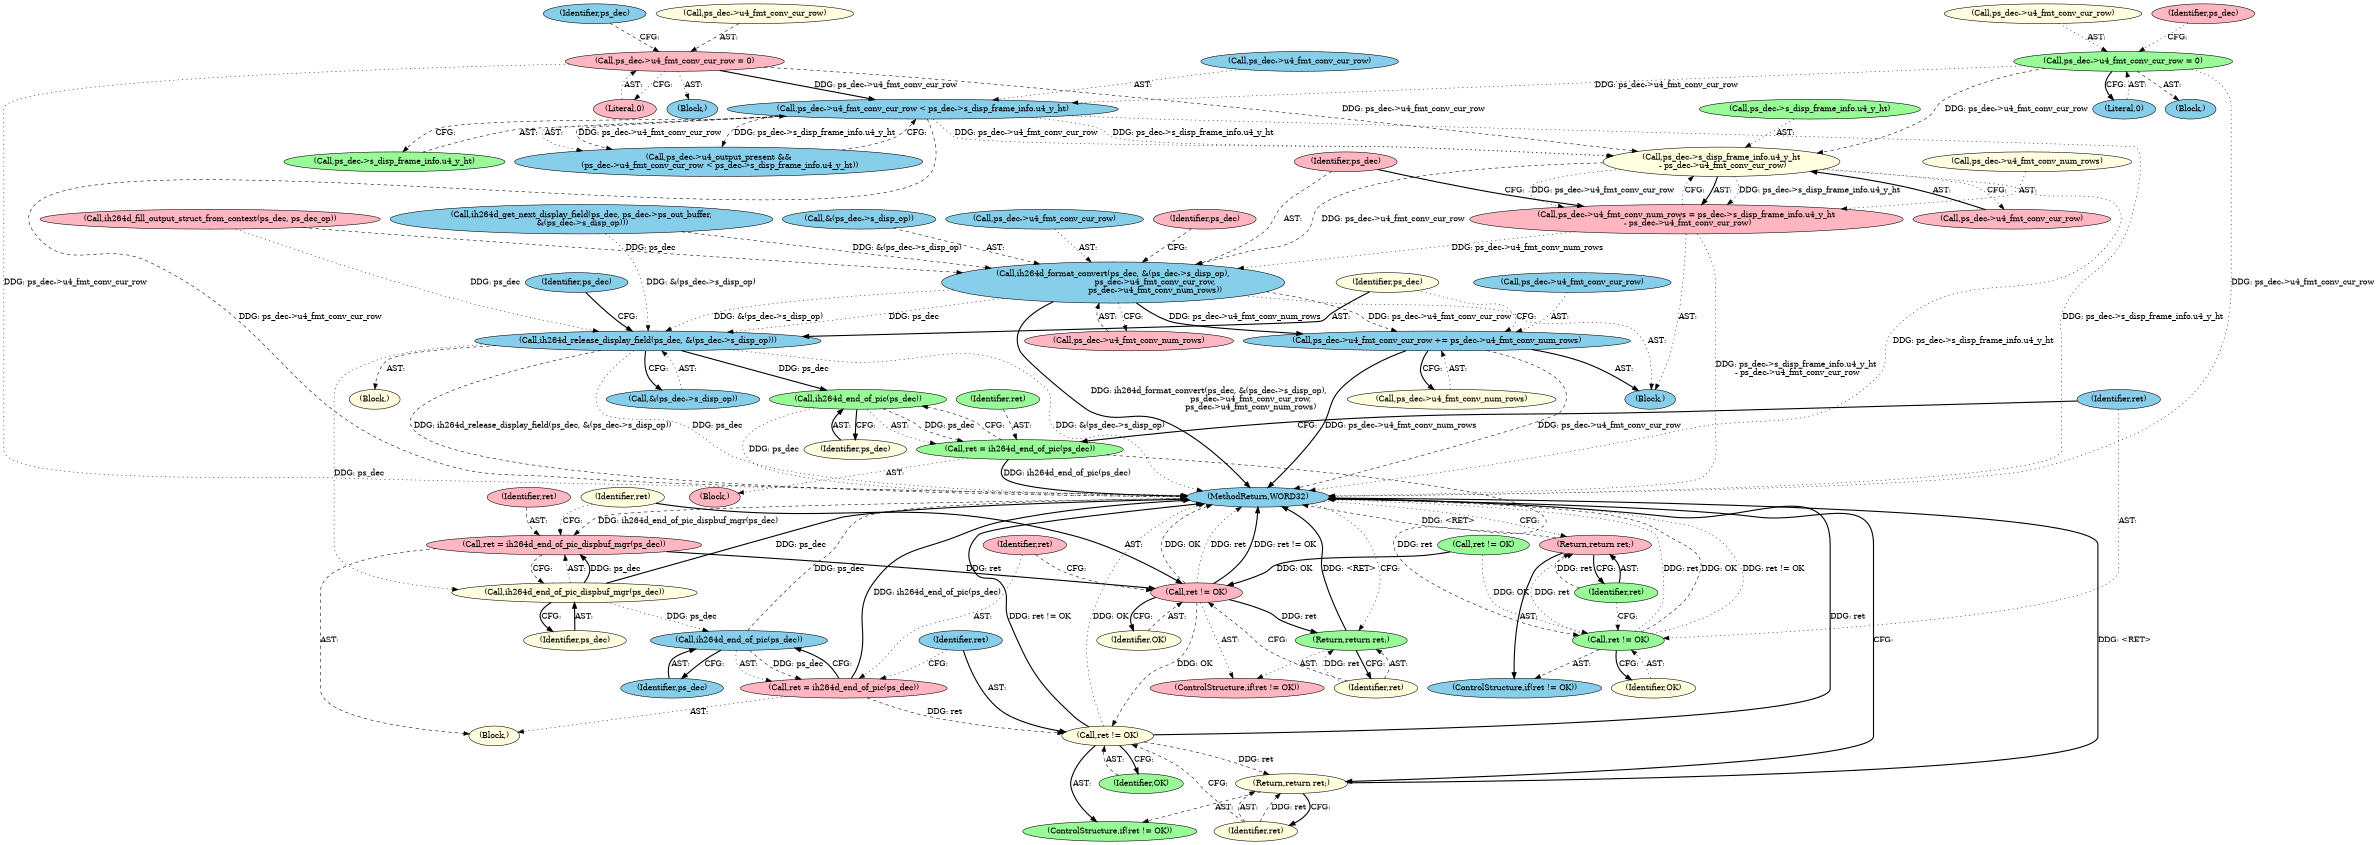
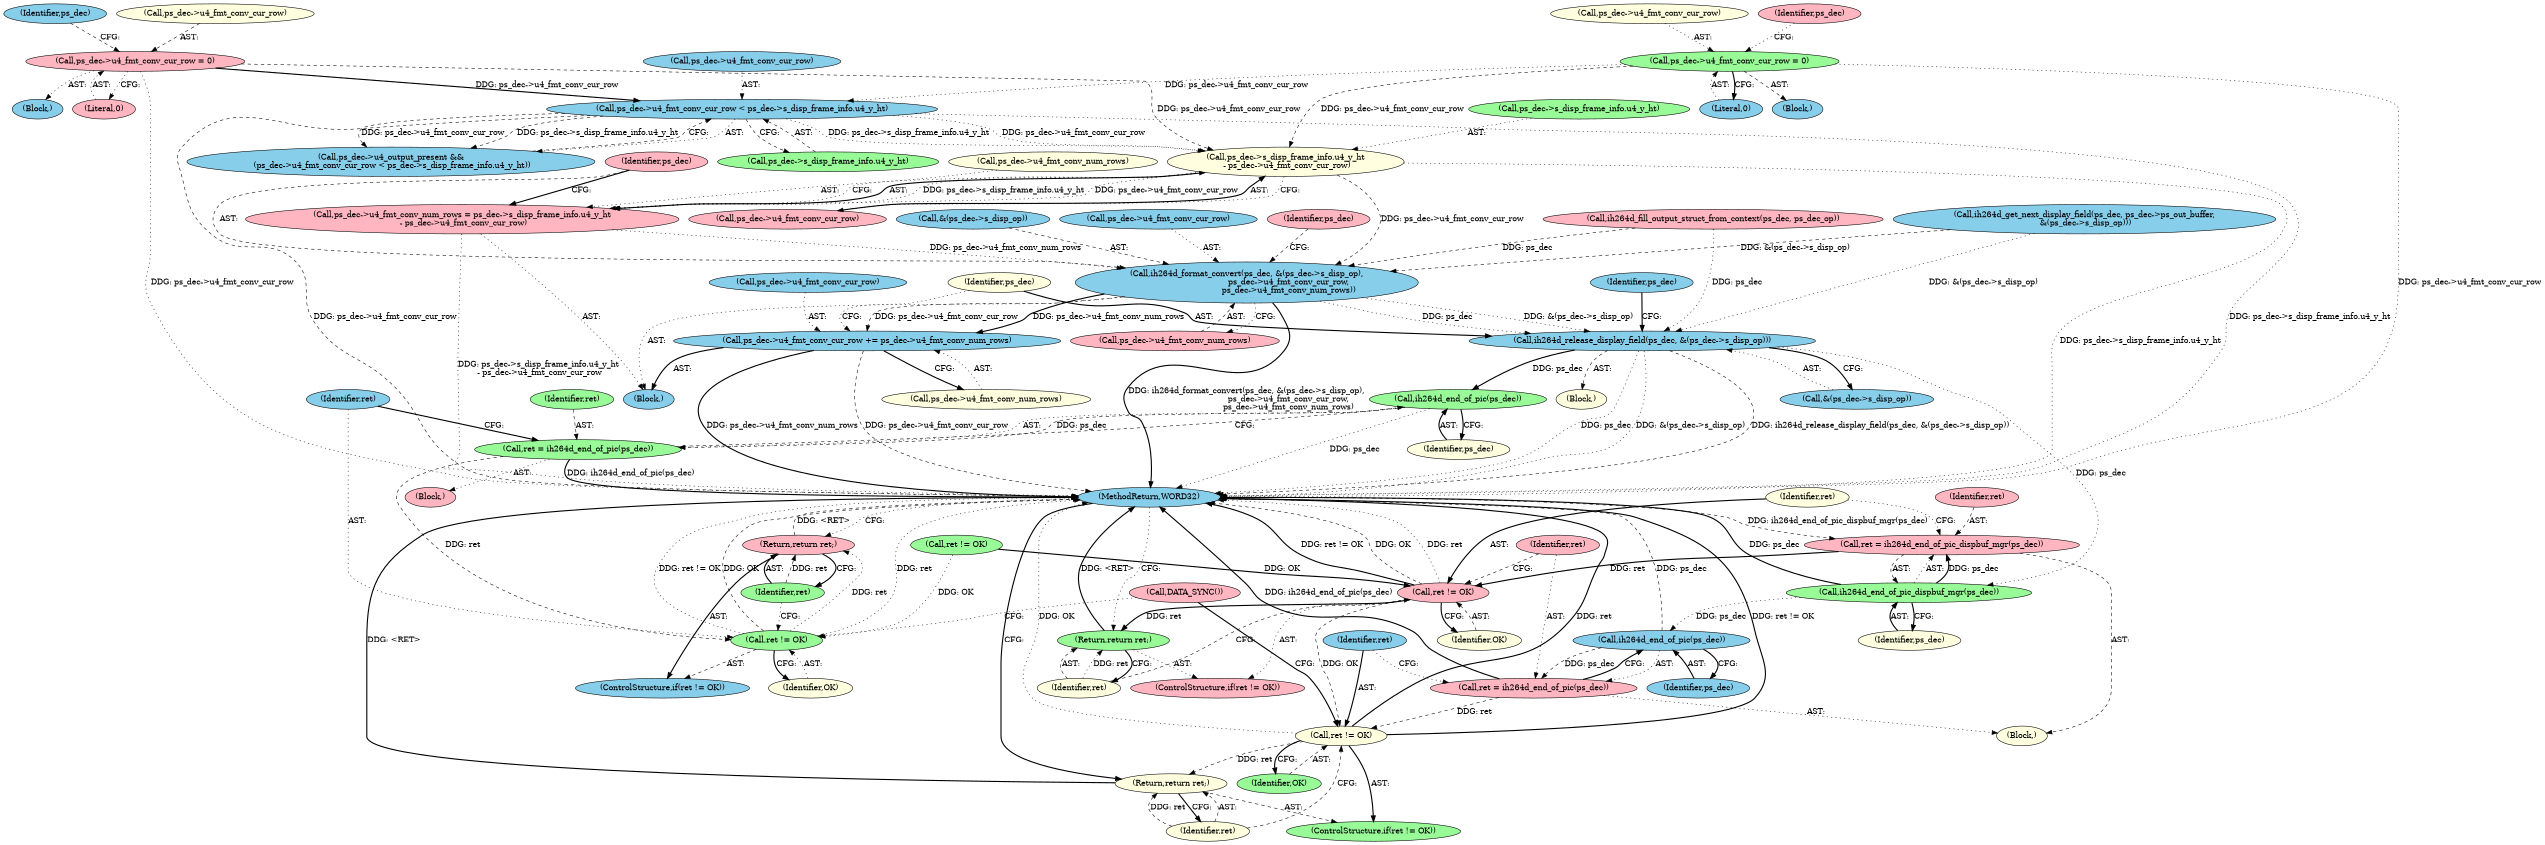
(544, 569) -> (1903, 569)
(574, 593) -> (1909, 593)
none -> (1185, 593)
